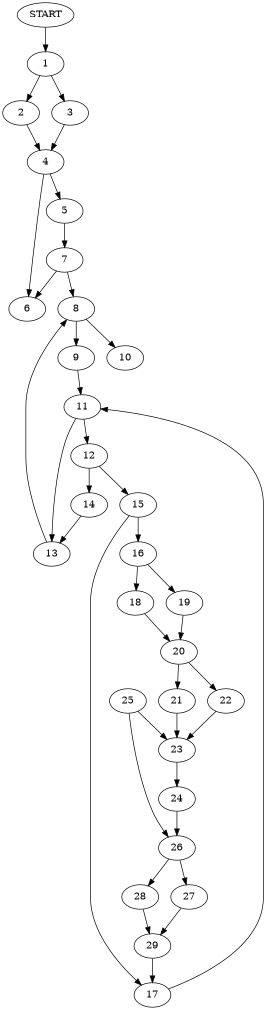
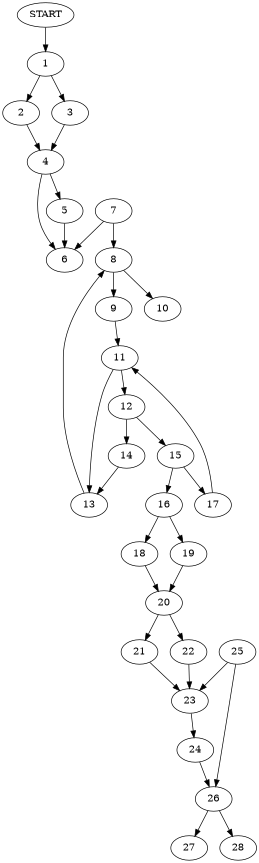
(65, 232) -> (65, 232)
(152, 946) -> none
